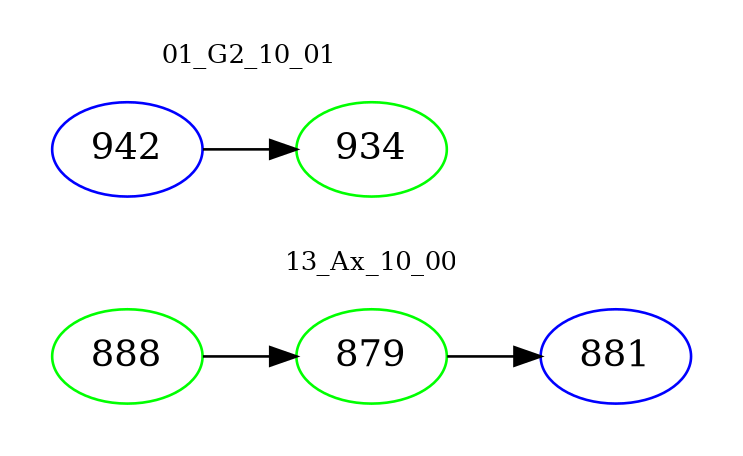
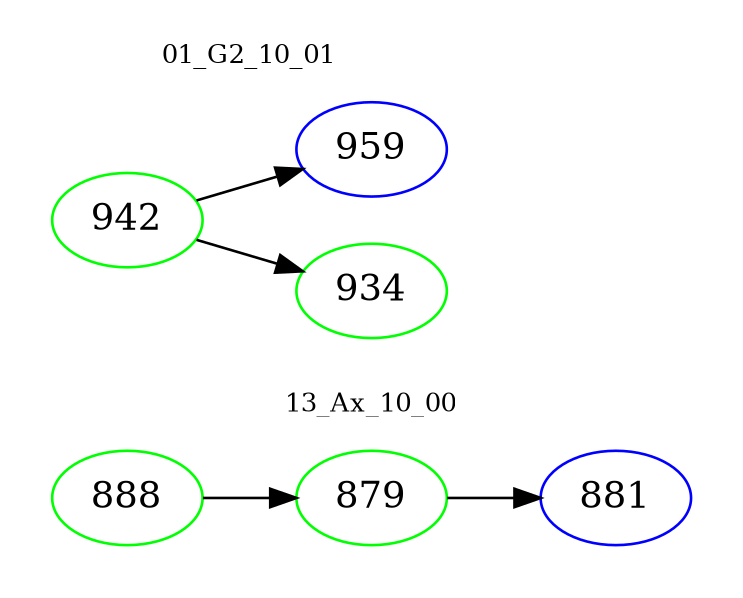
(127, 149) -> (127, 220)
none -> (372, 149)
